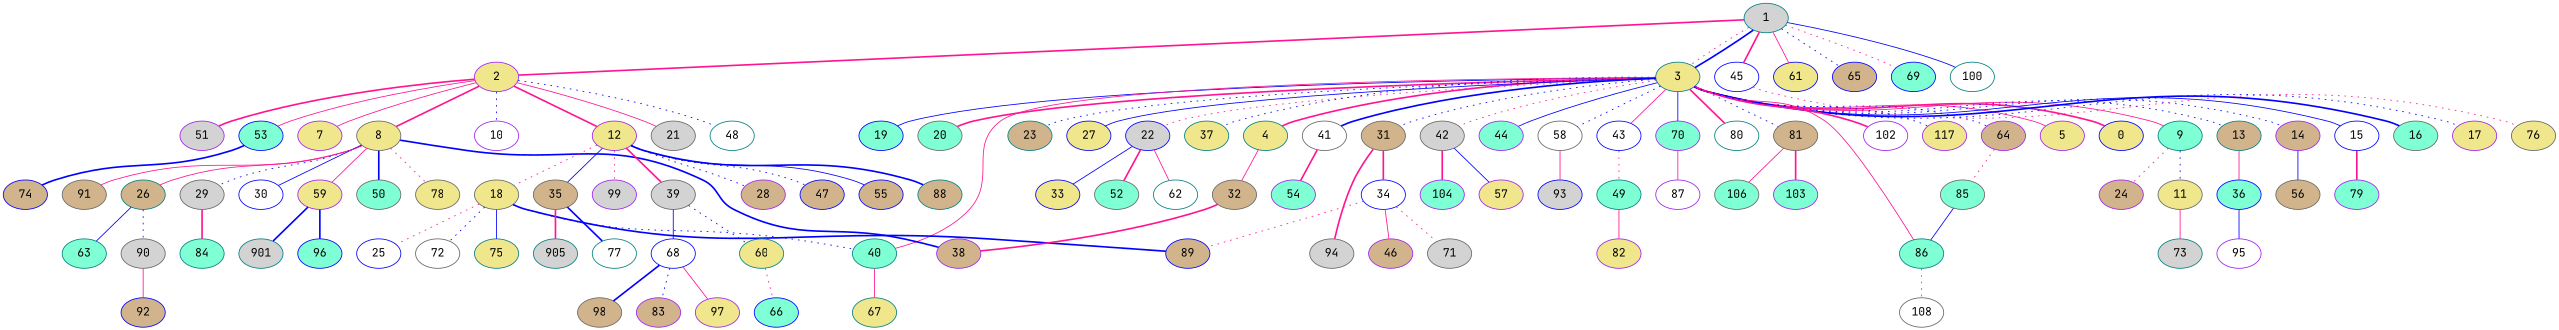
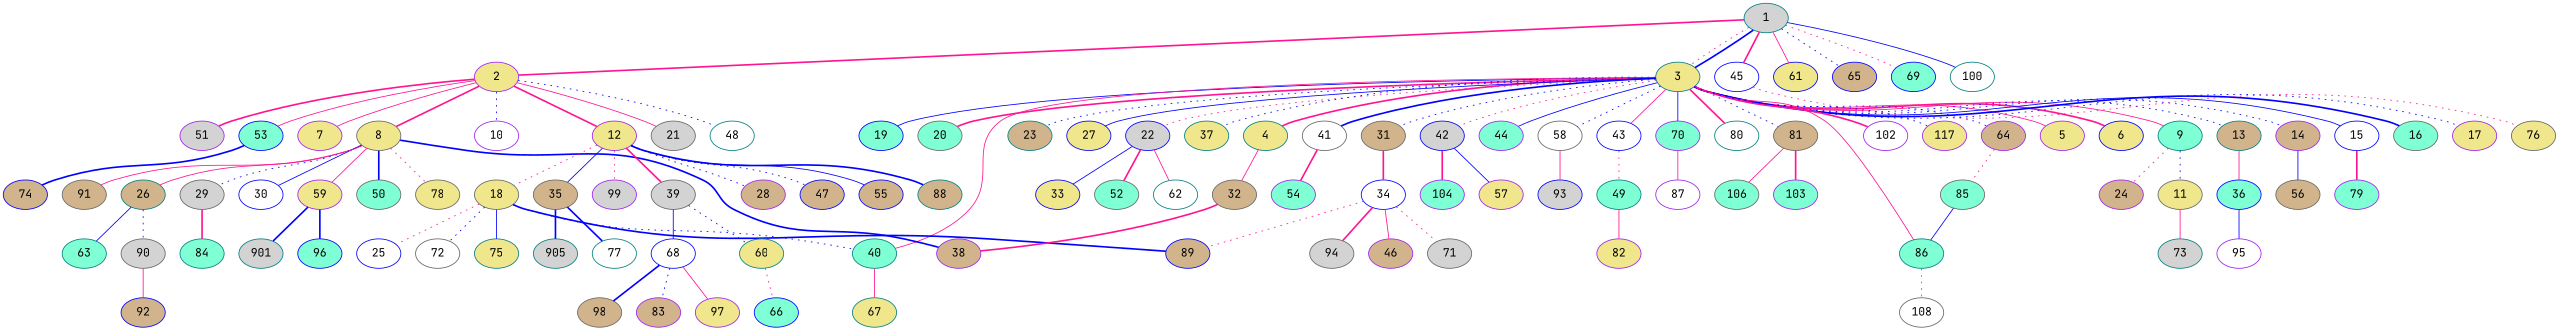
(1442, 136) -> (1442, 136)
(2121, 136) -> (2121, 136)
(1349, 192) -> (1358, 224)
(555, 224) -> (555, 224)
